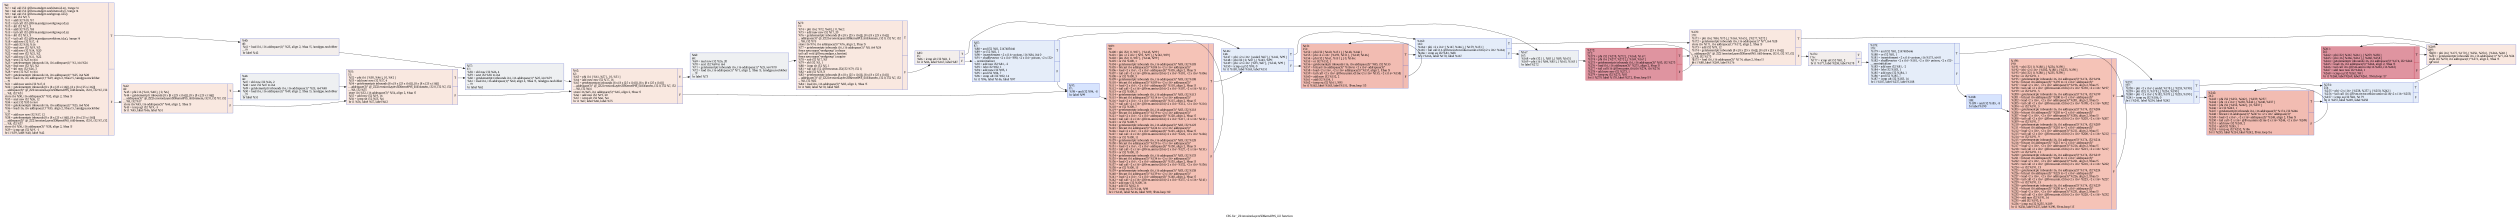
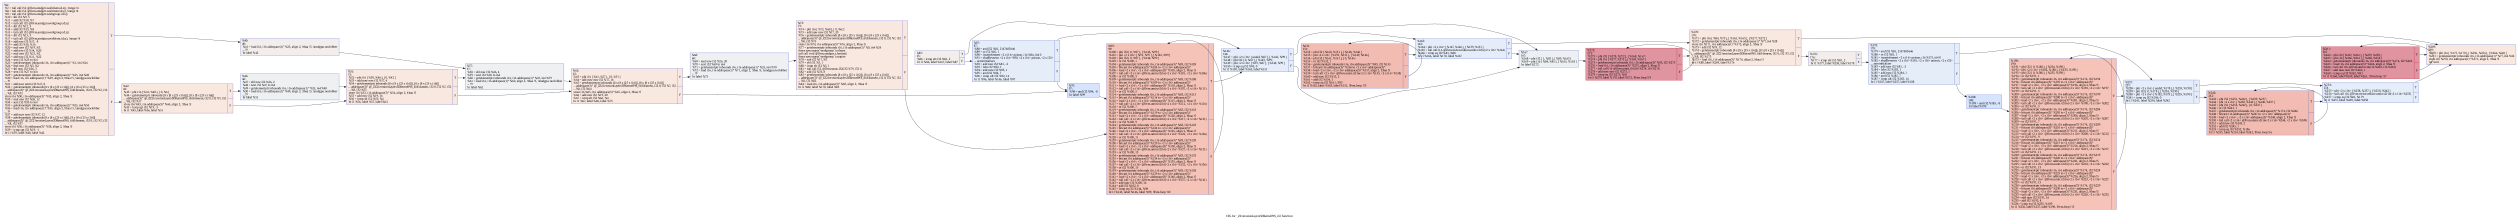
(1296, 66) -> (1394, 92)
(918, 70) -> (990, 149)
